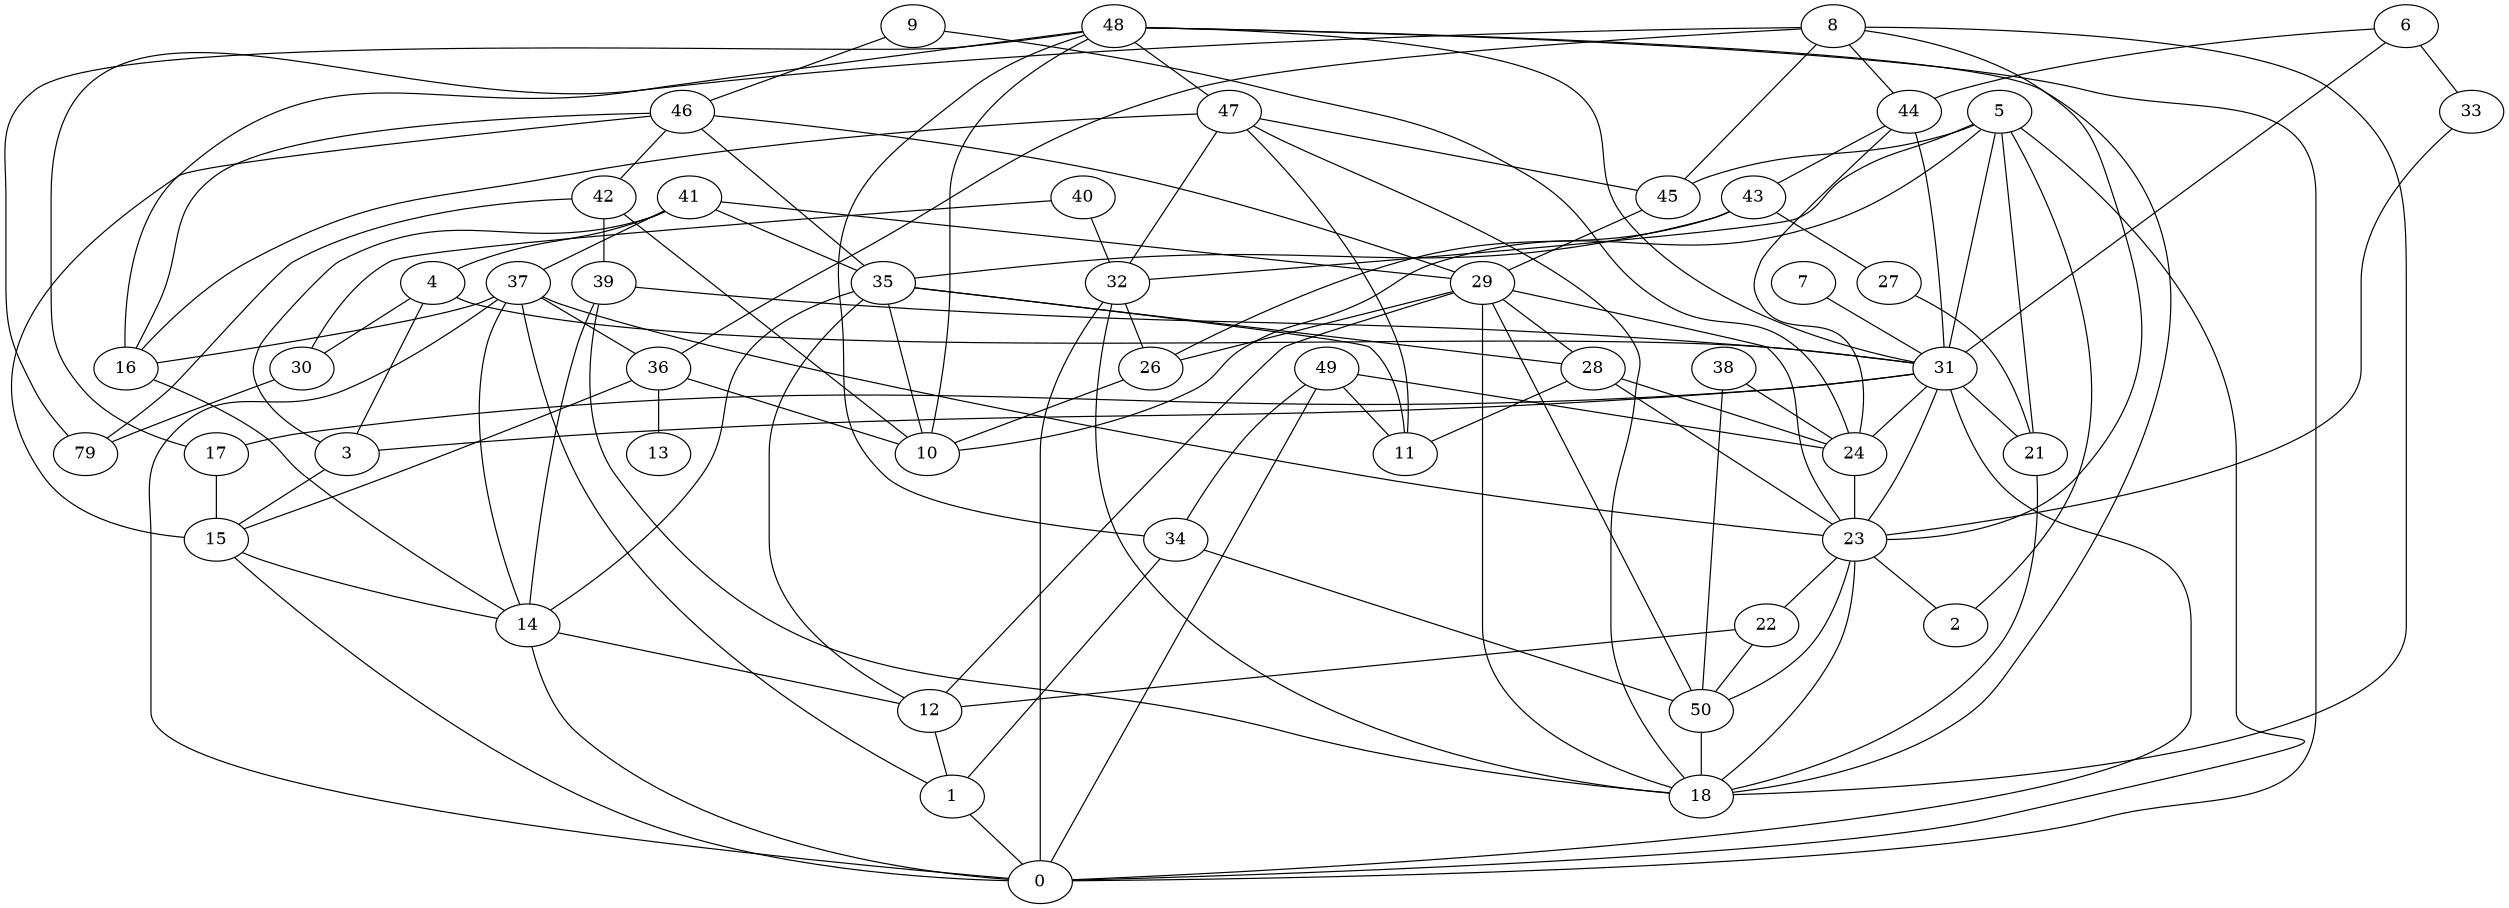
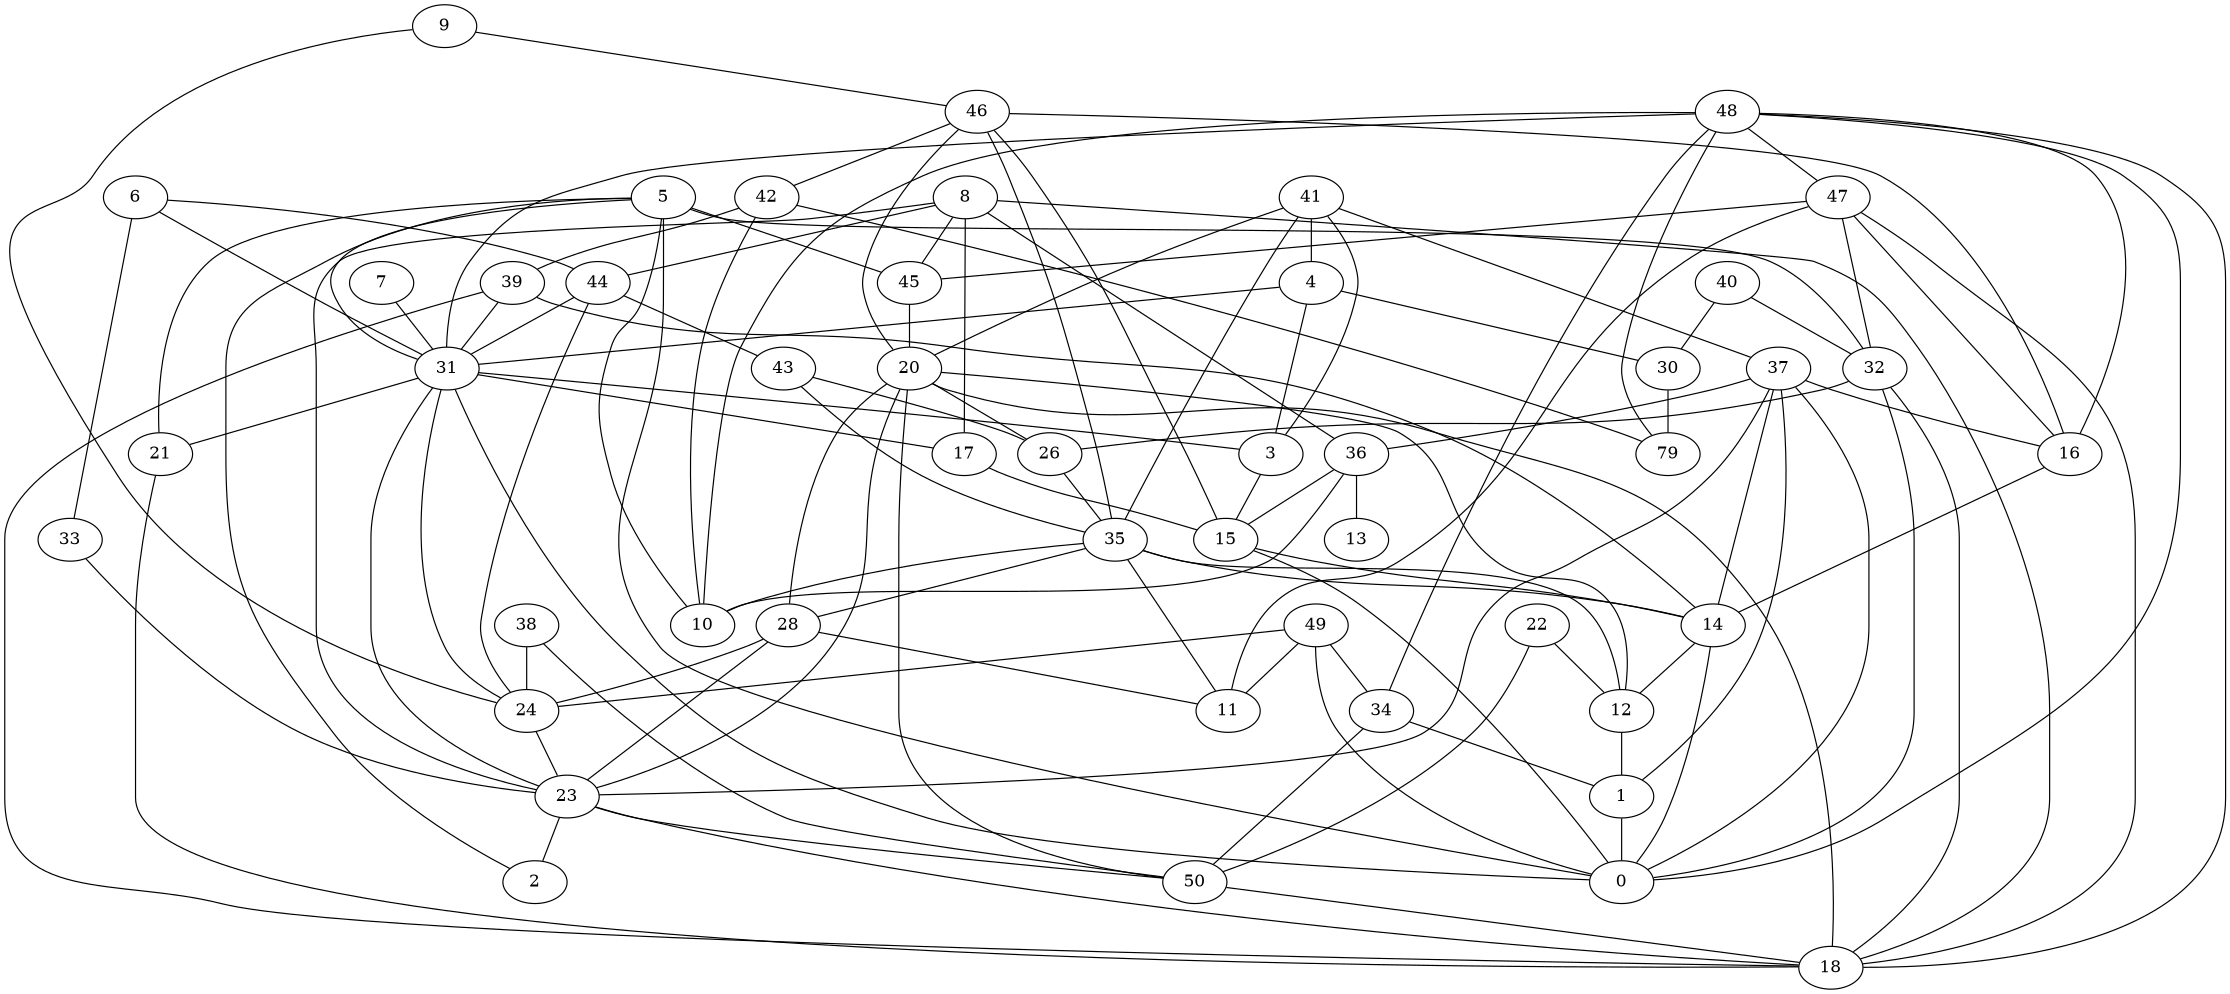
(1483, 283) -> (910, 369)
(1889, 283) -> none
(1001, 426) -> (1077, 490)
(1811, 583) -> none
